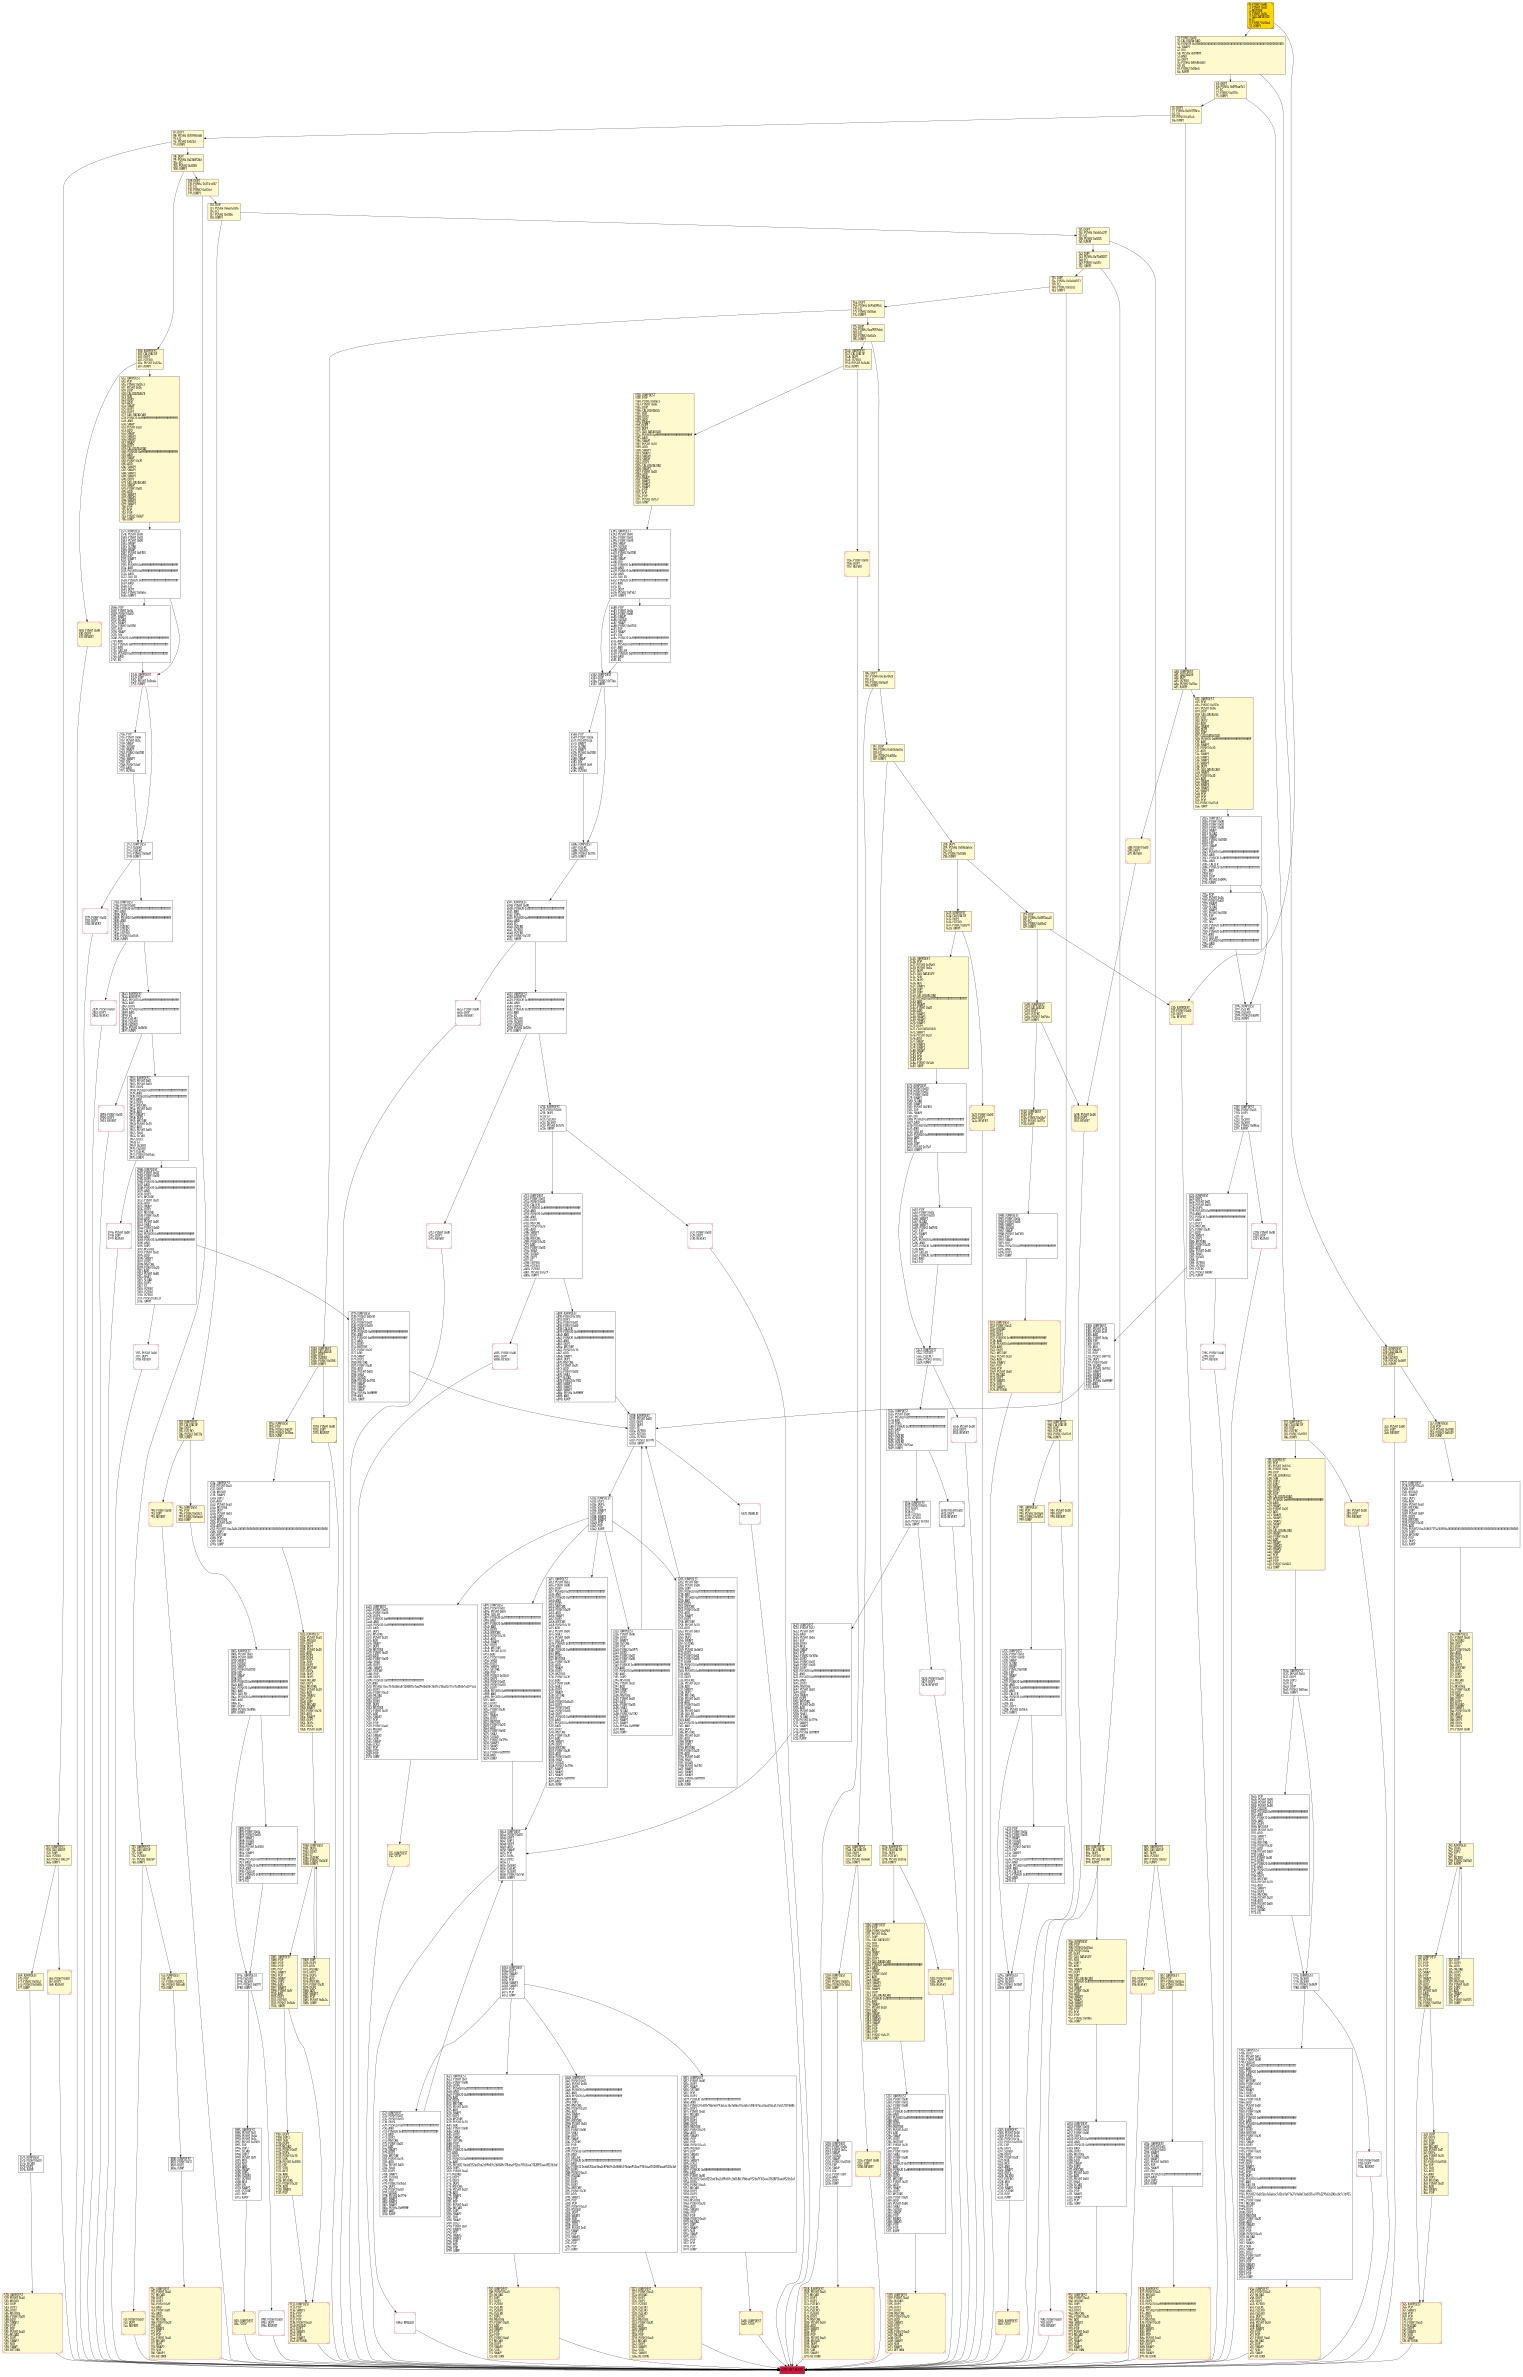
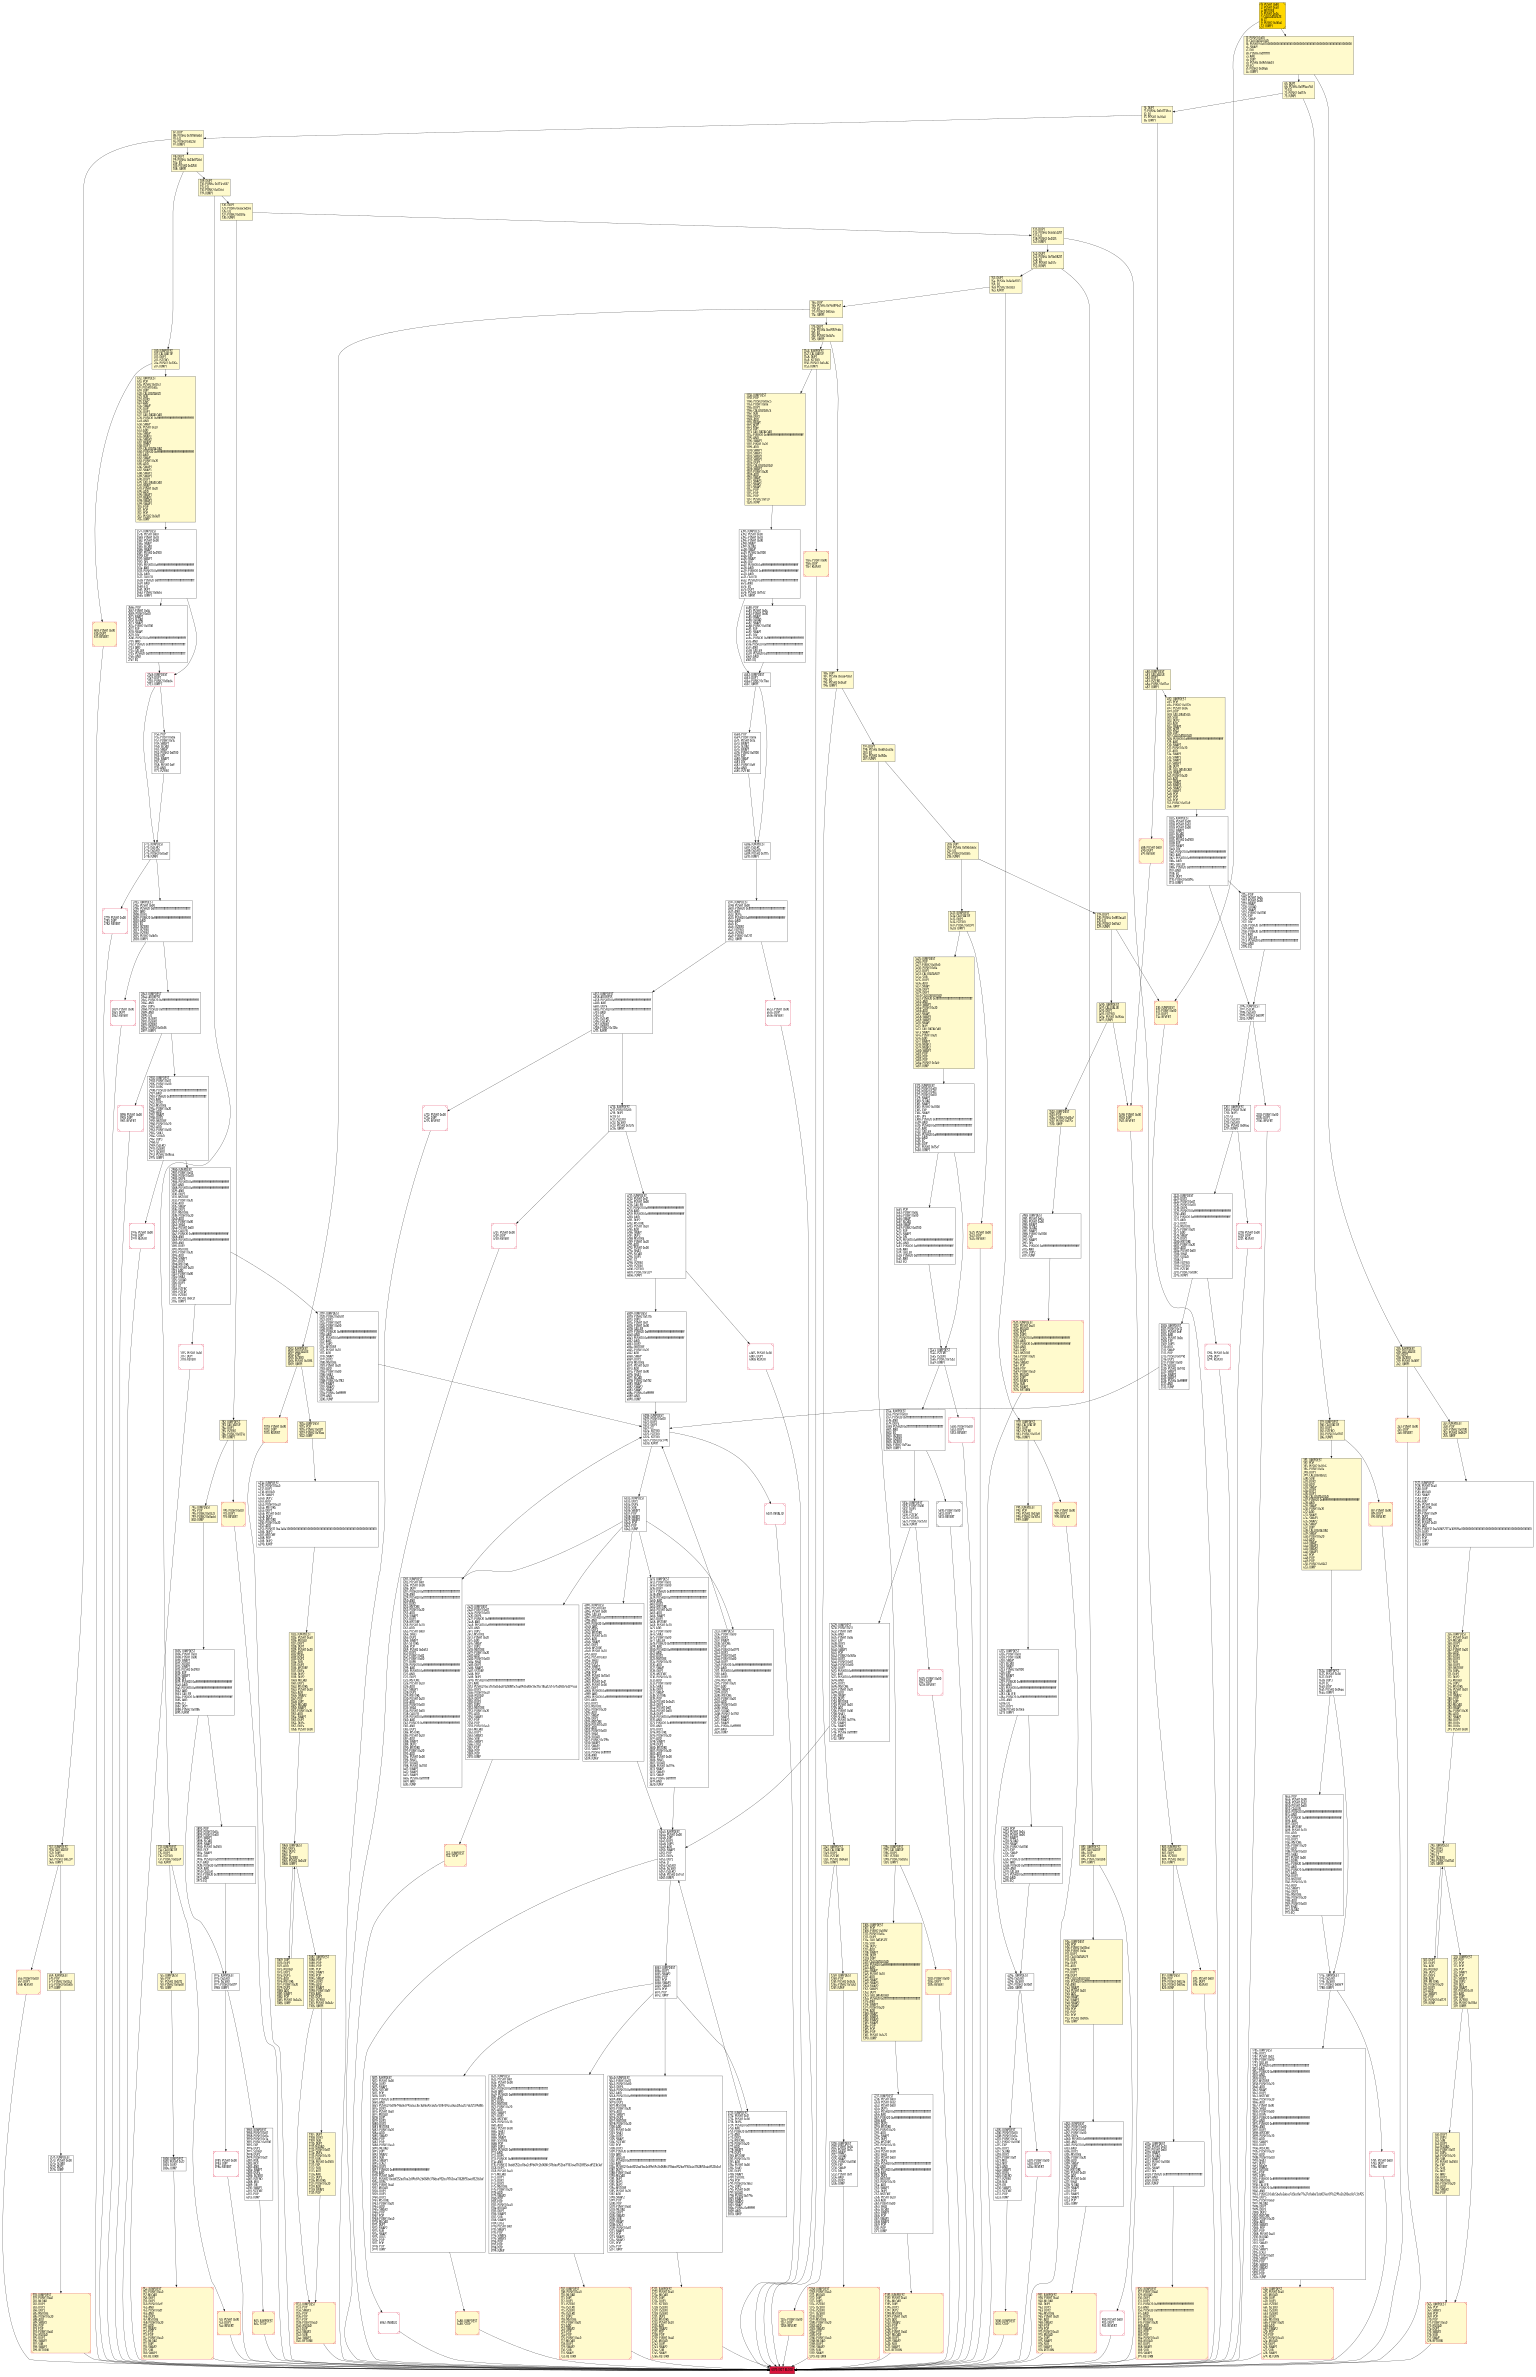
none -> (1267, 1118)
(324, 1430) -> (275, 1430)
none -> (1038, 2164)
